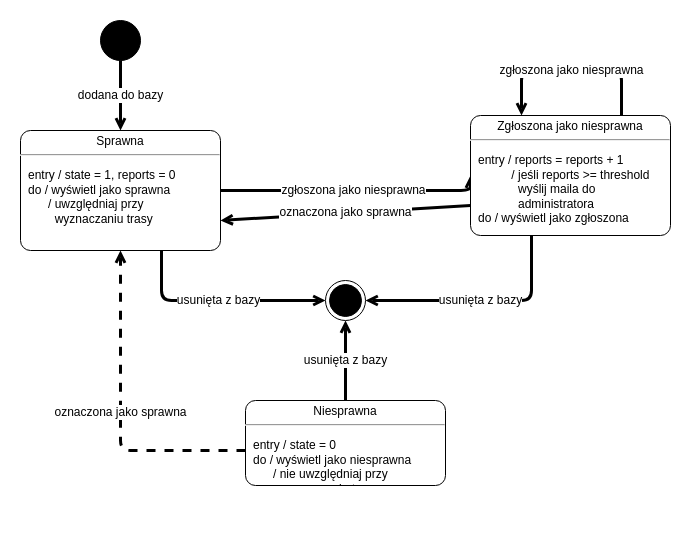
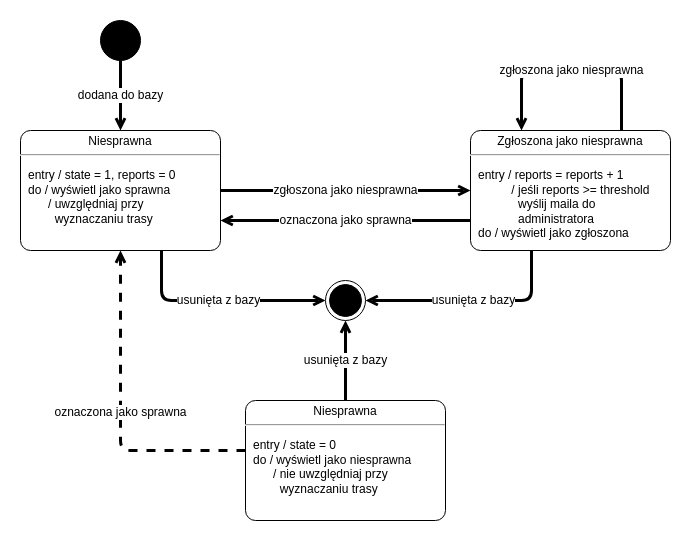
(121, 131) -> (121, 131)
(571, 176) -> (571, 191)
(346, 443) -> (346, 461)
